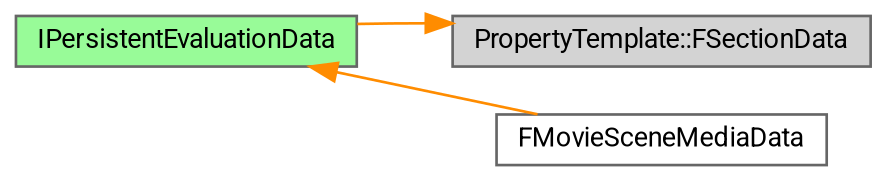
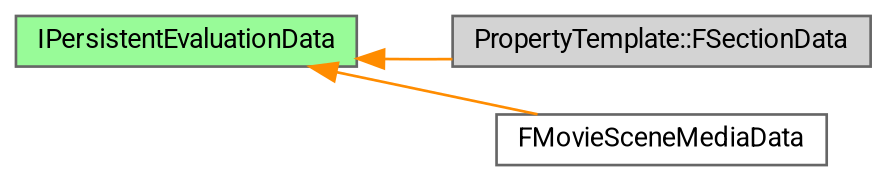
(391, 23) -> (418, 59)
